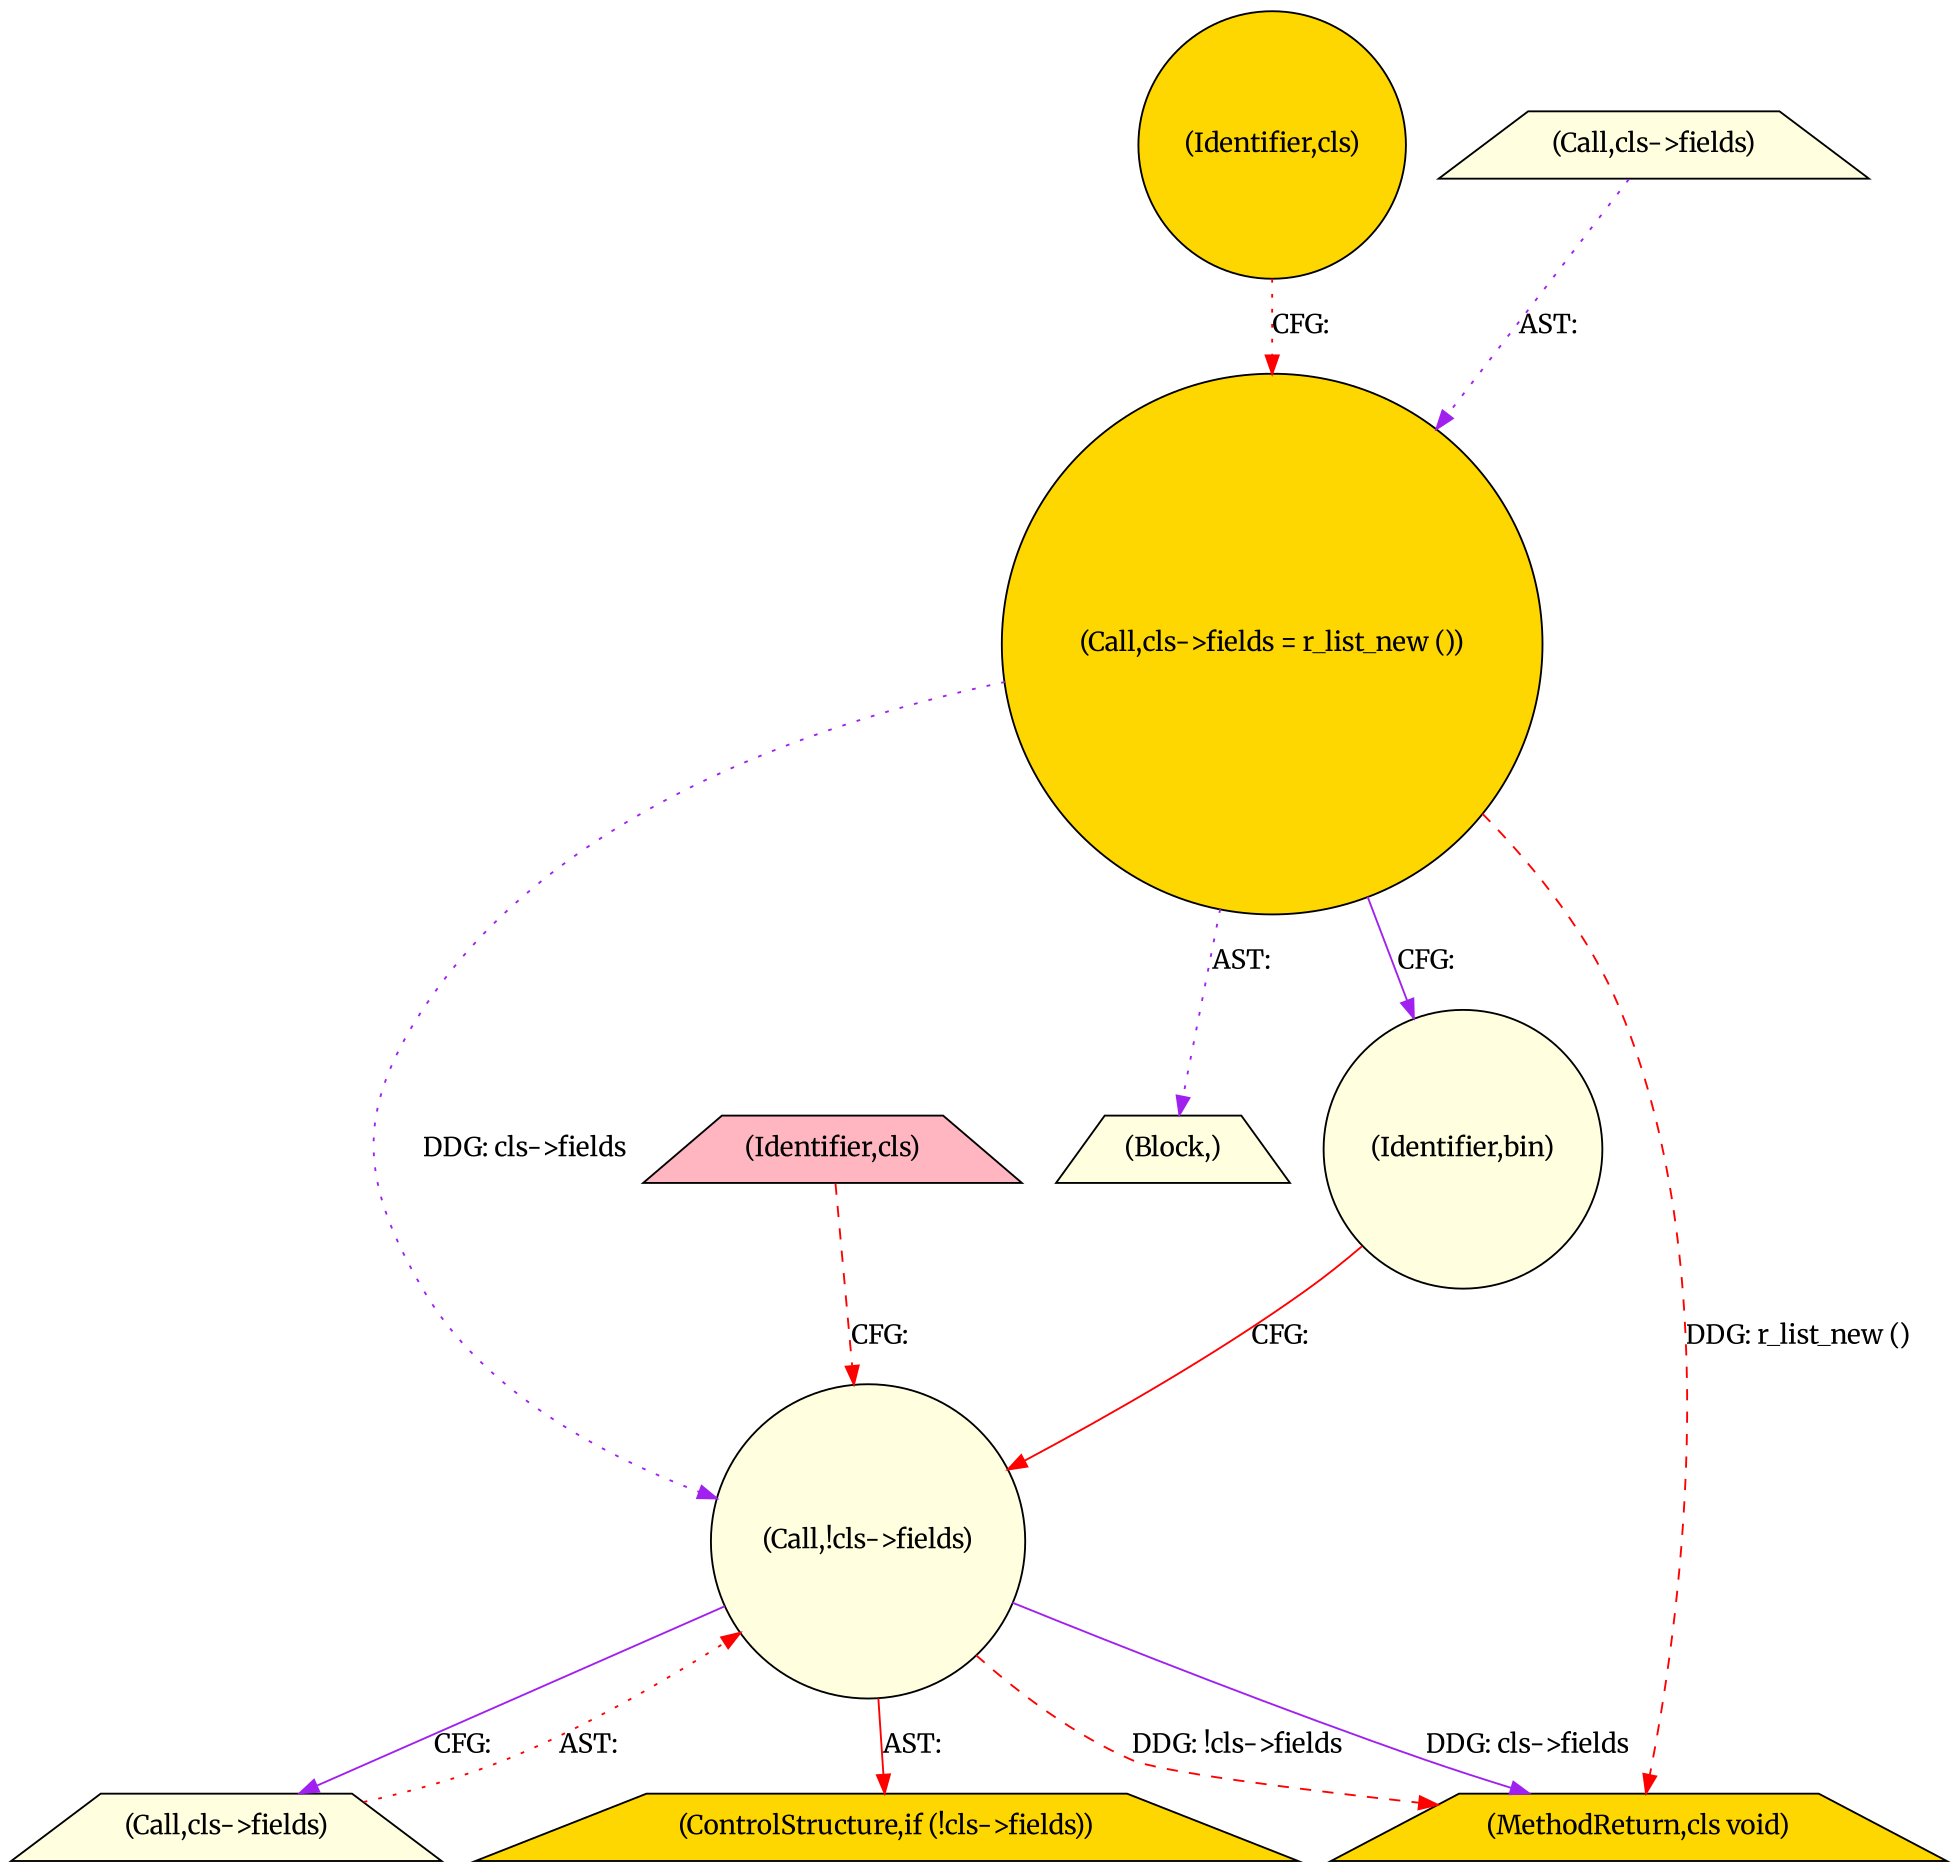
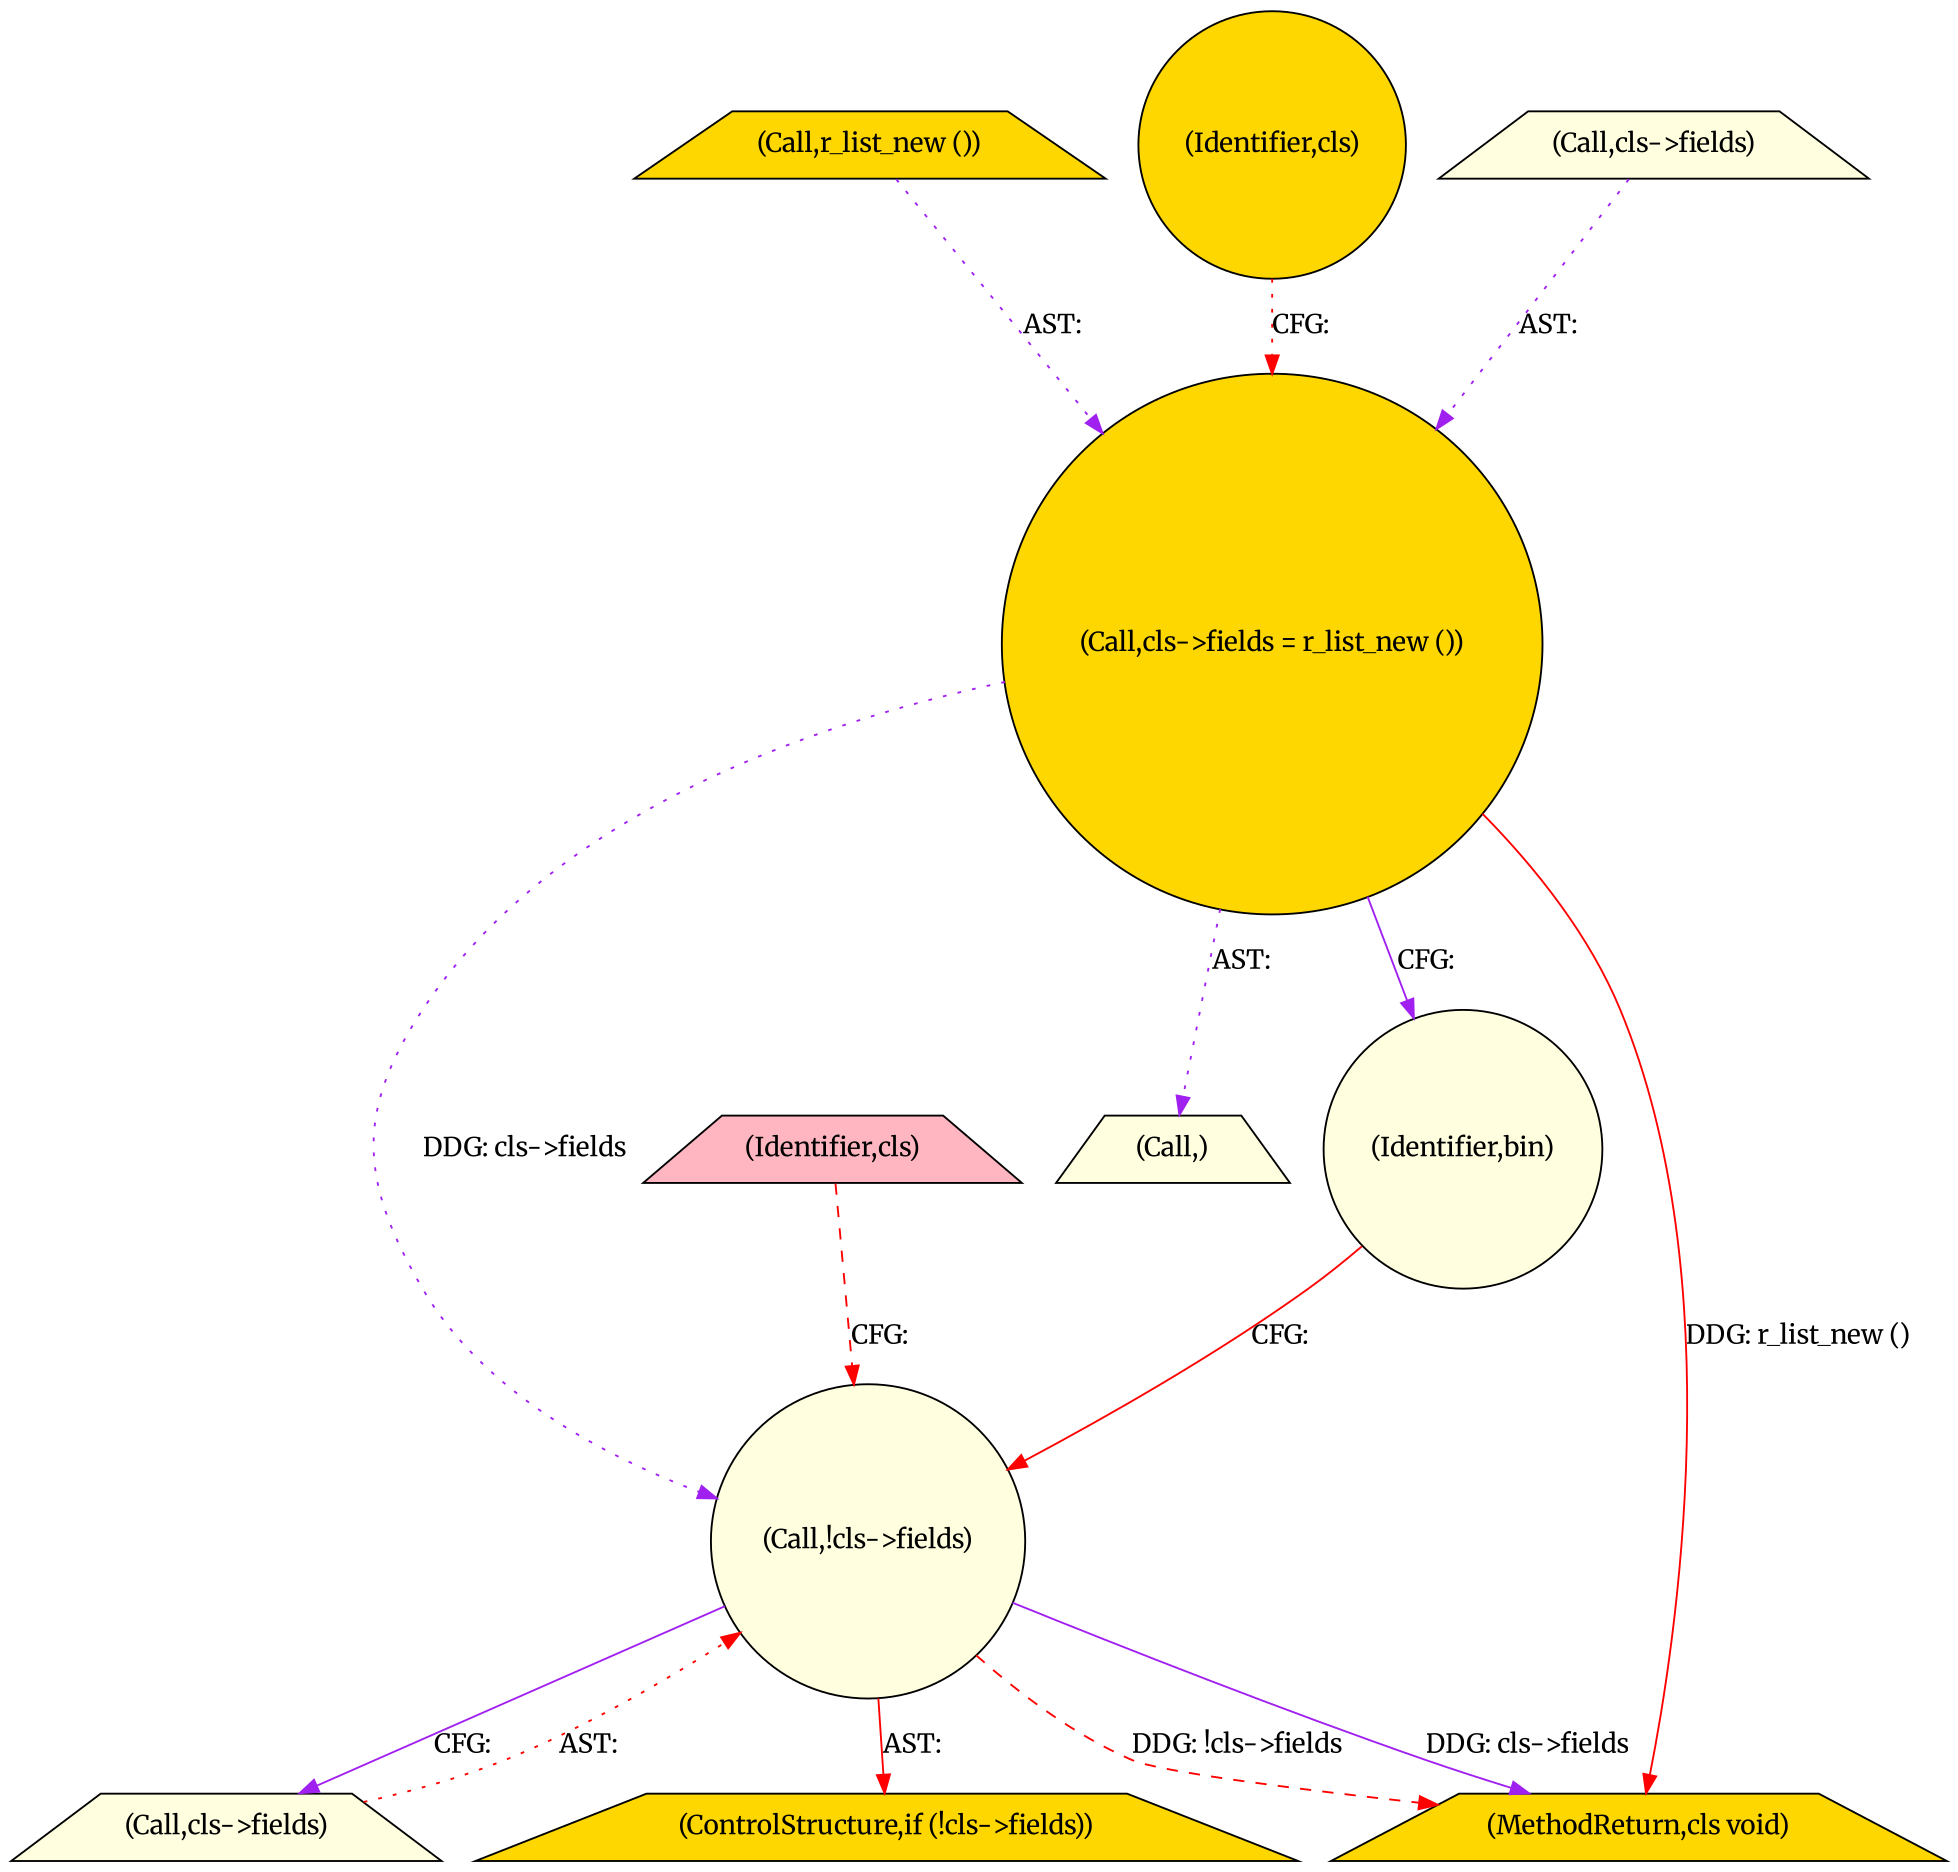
none -> (870, 145)
(1173, 1149) -> (1173, 1149)
(1680, 1269) -> (1680, 1269)
